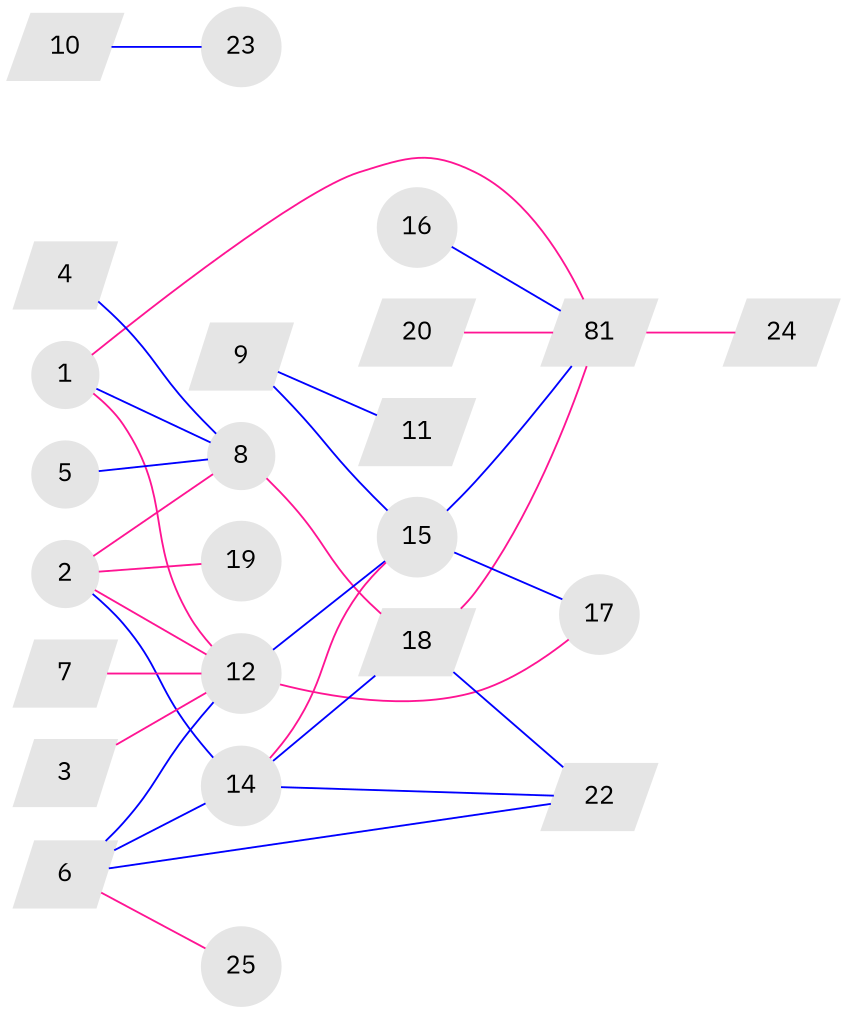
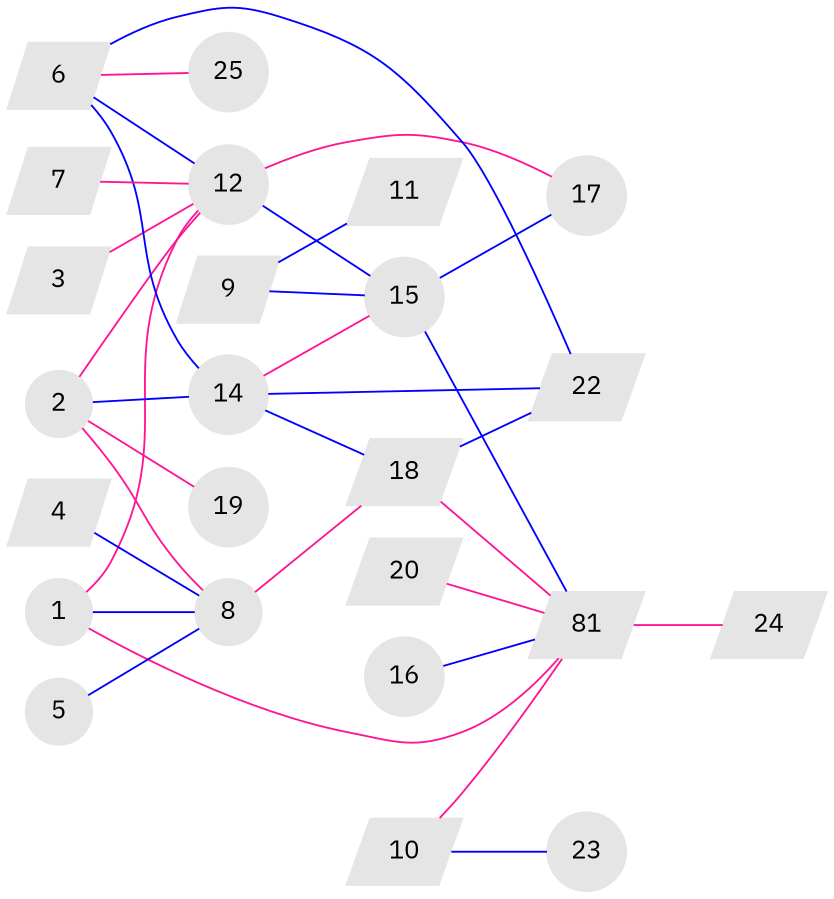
none -> (504, 741)
